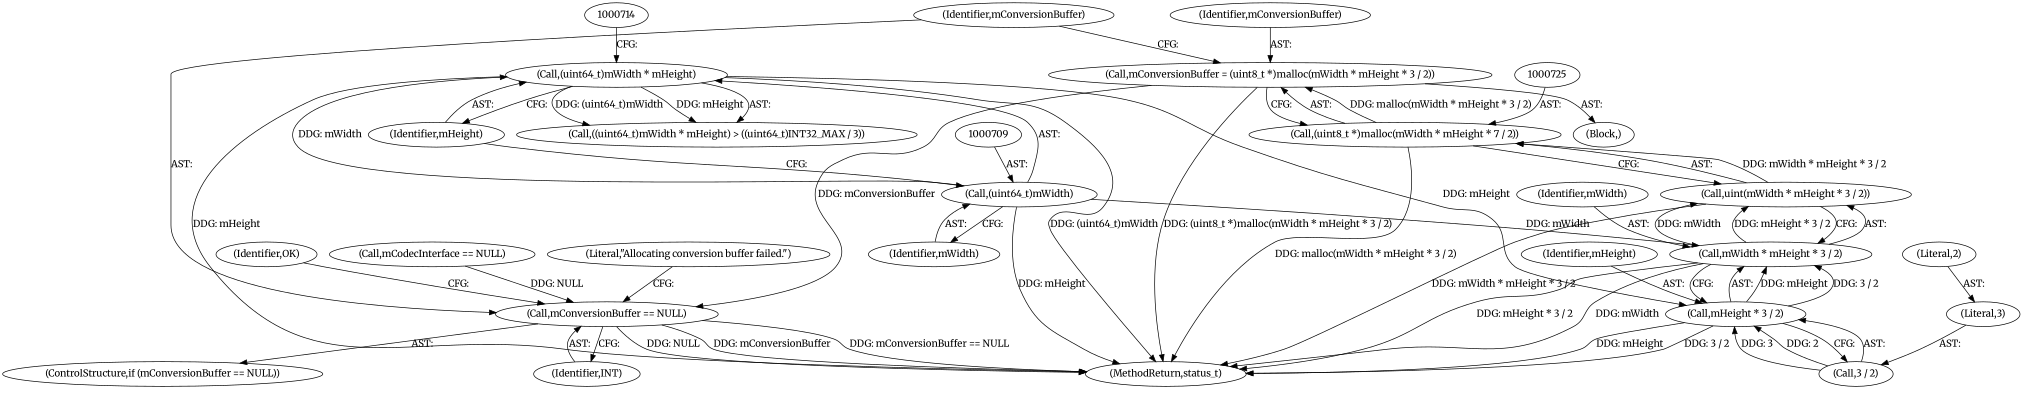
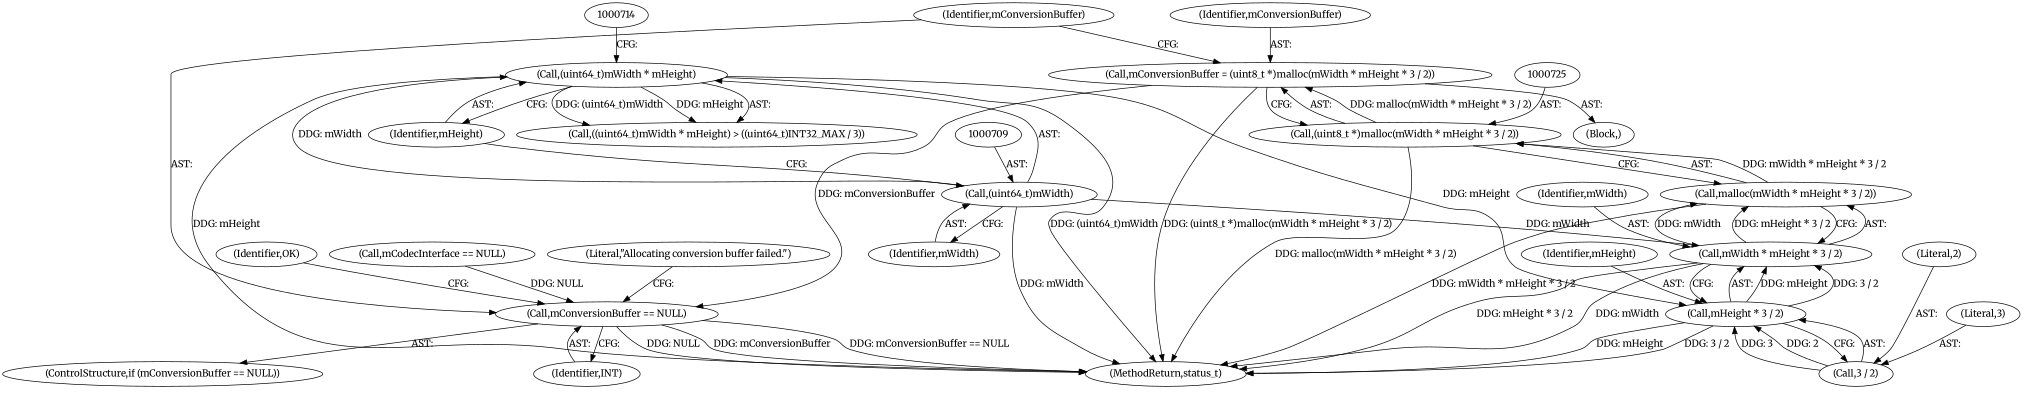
(1405, 135) -> (1405, 135)
(1786, 195) -> (1786, 195)
(1959, 281) -> (1910, 315)
(1052, 284) -> (1052, 284)
